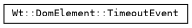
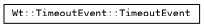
(96, 14) -> (102, 14)
